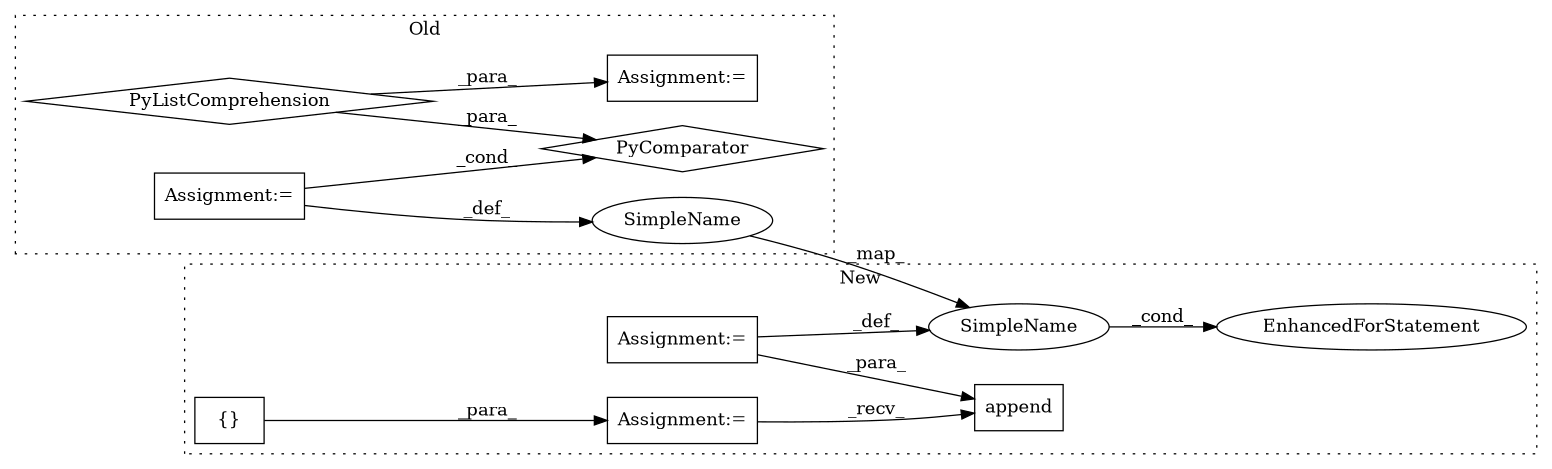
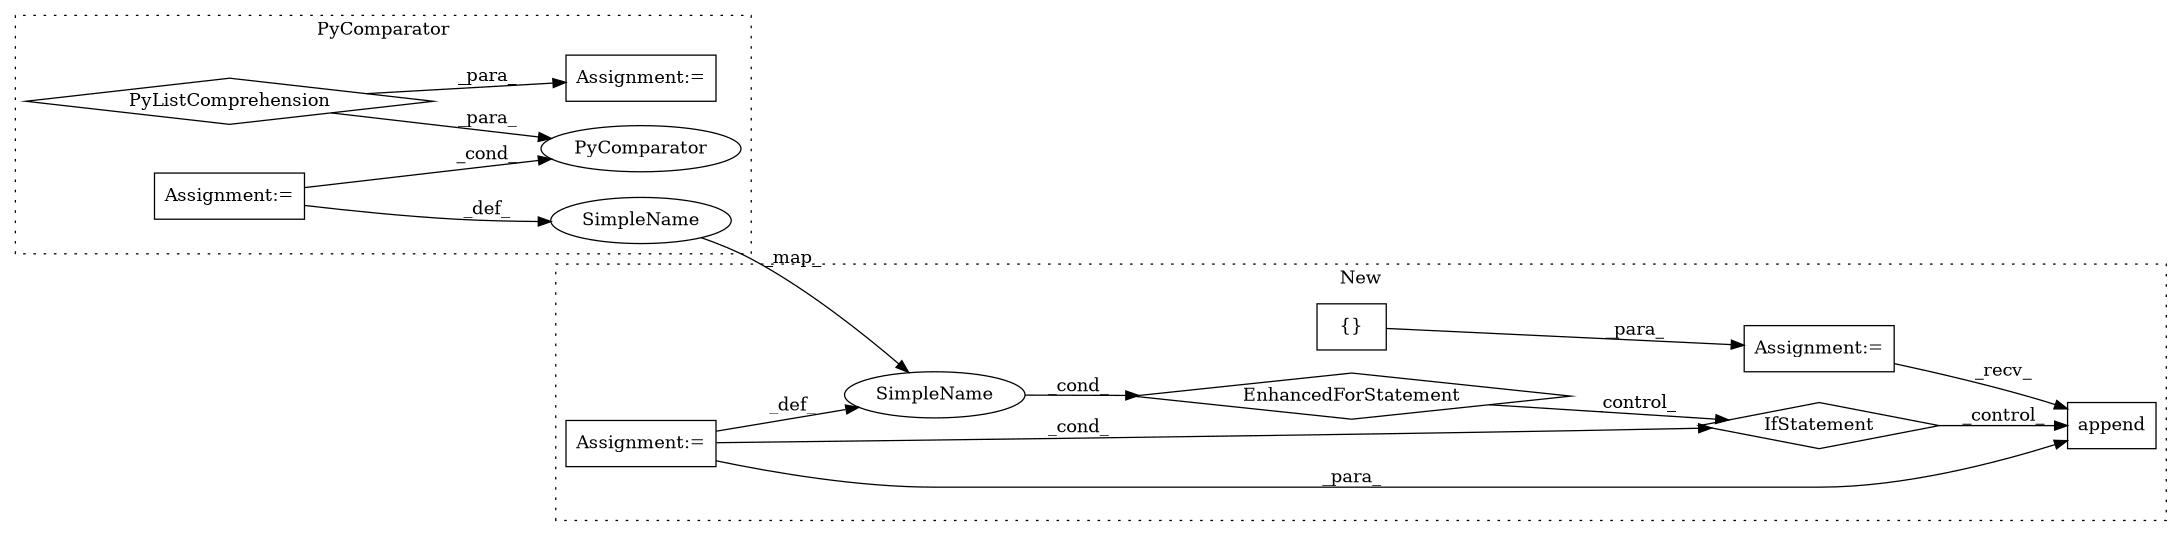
(425, 30) -> (383, 30)
(682, 149) -> (641, 149)
(1372, 327) -> (1352, 396)
none -> (1819, 426)
